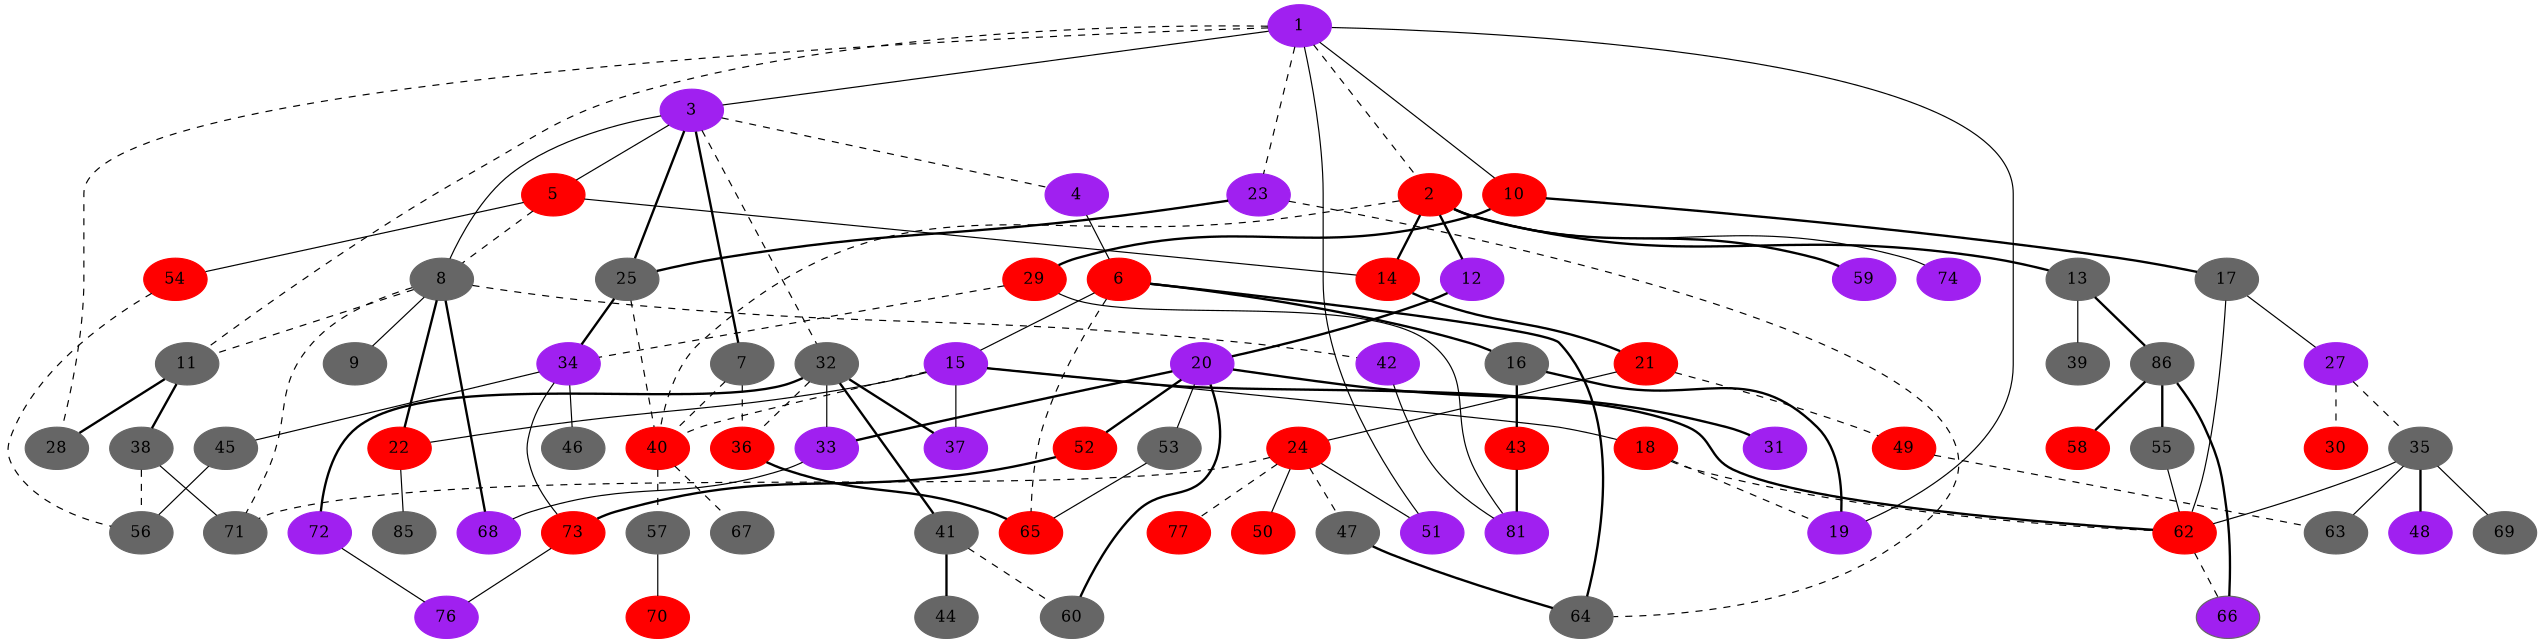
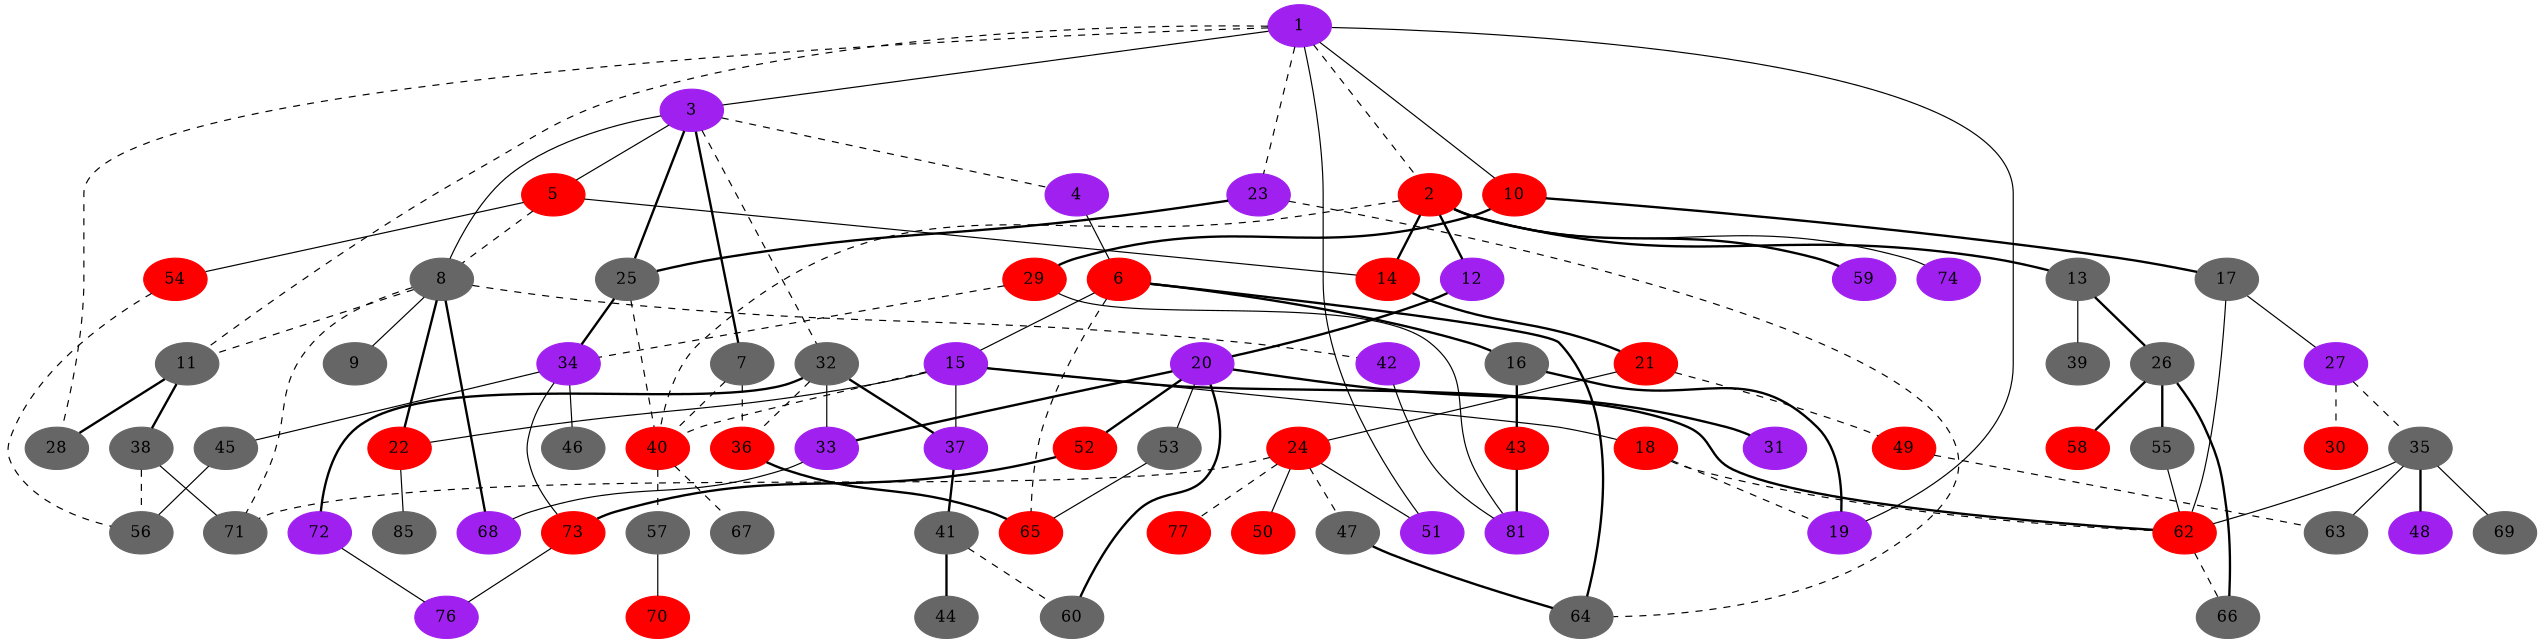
(2162, 364) -> (2162, 364)
(887, 448) -> (951, 491)
(2228, 617) -> (2228, 617)
